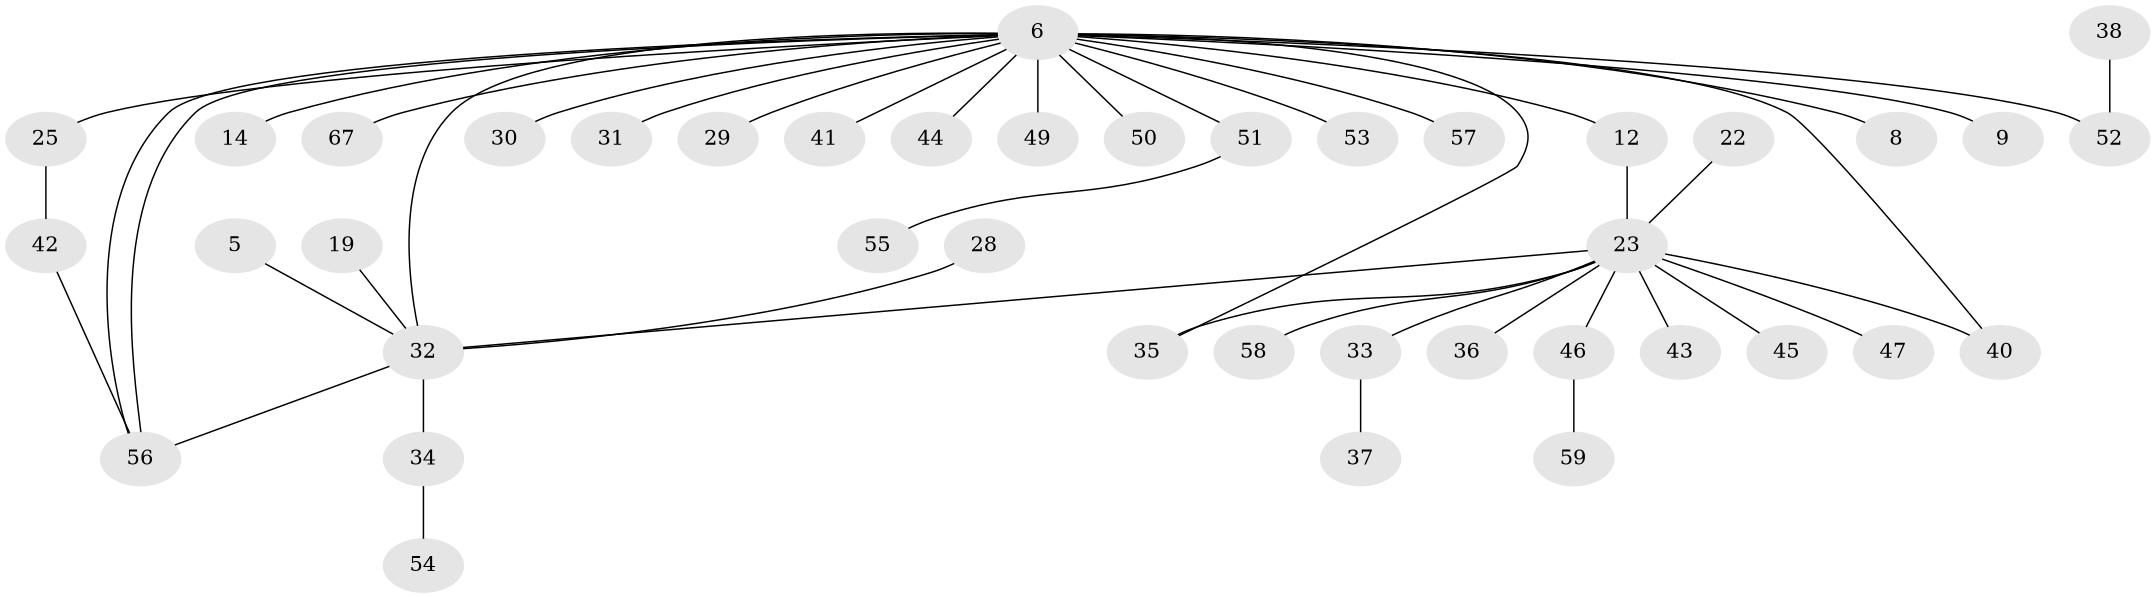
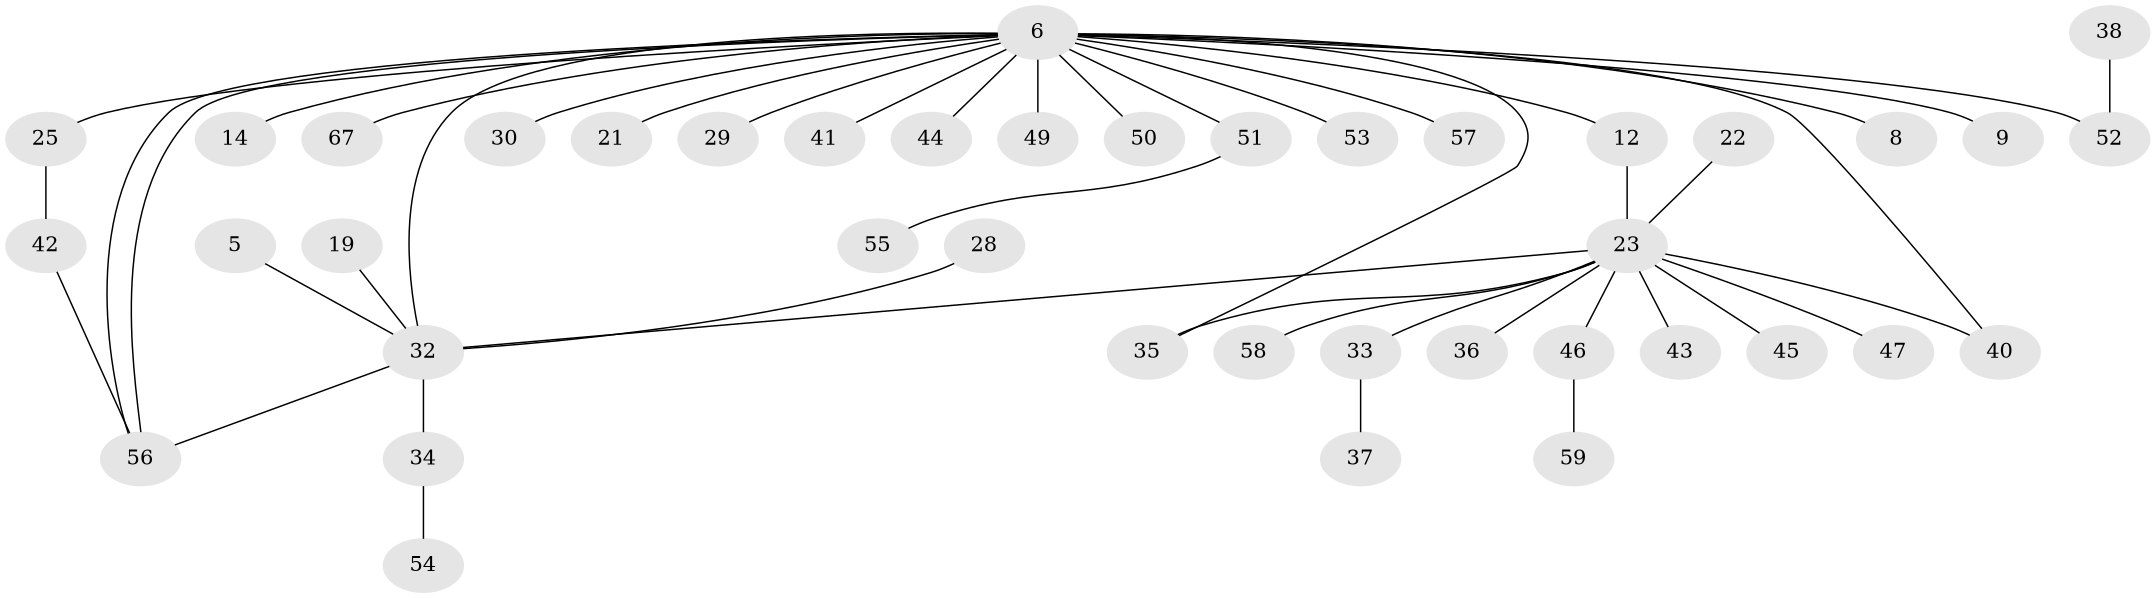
(611, 139) -> (611, 139)
